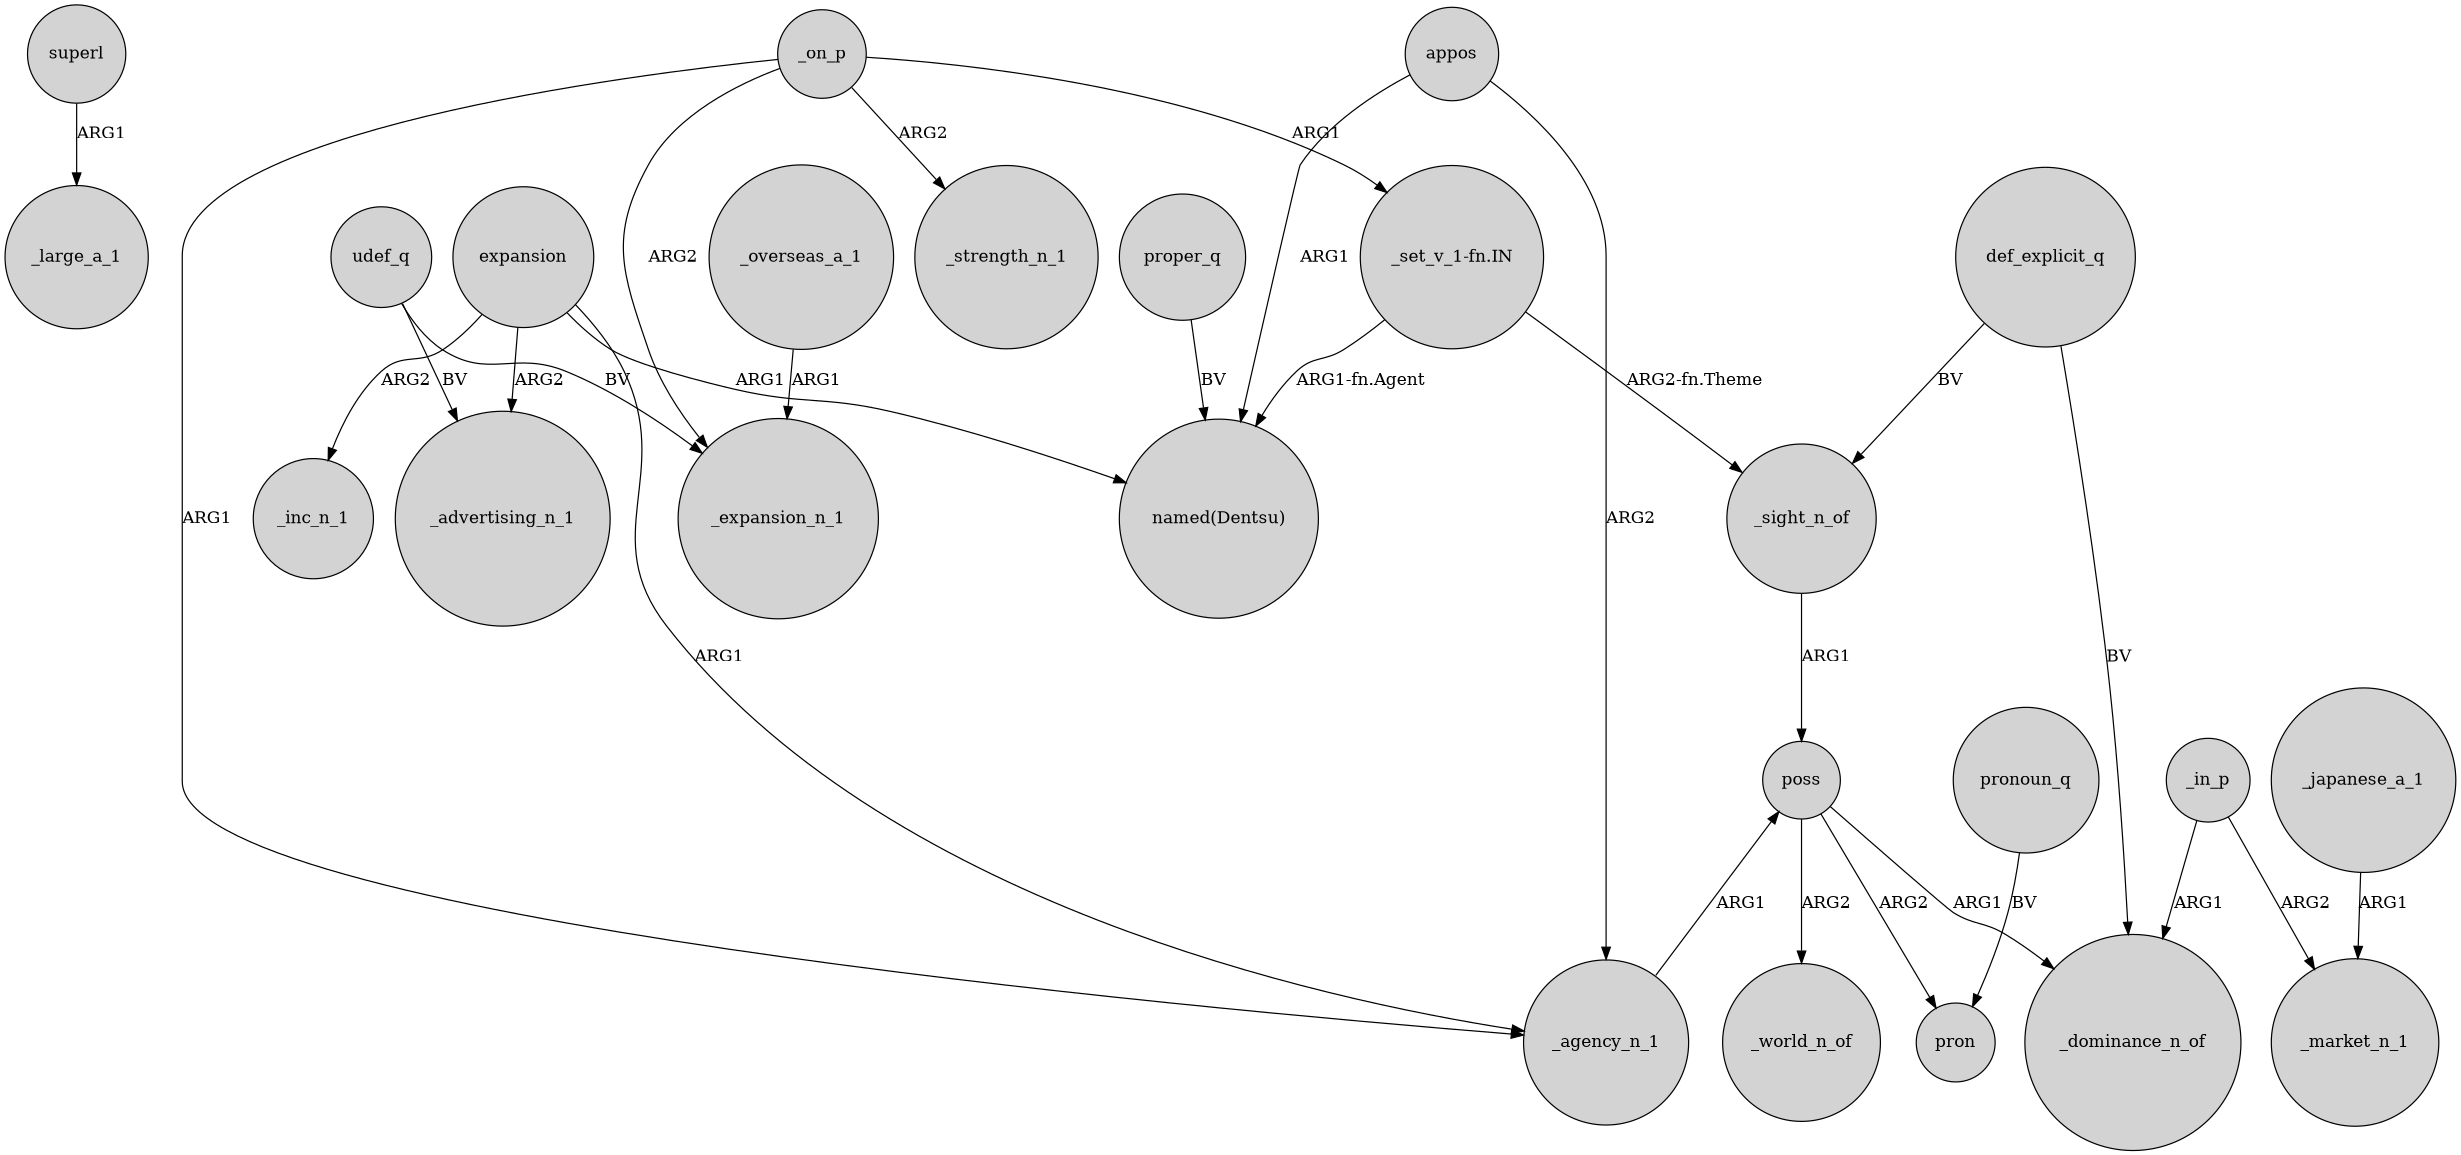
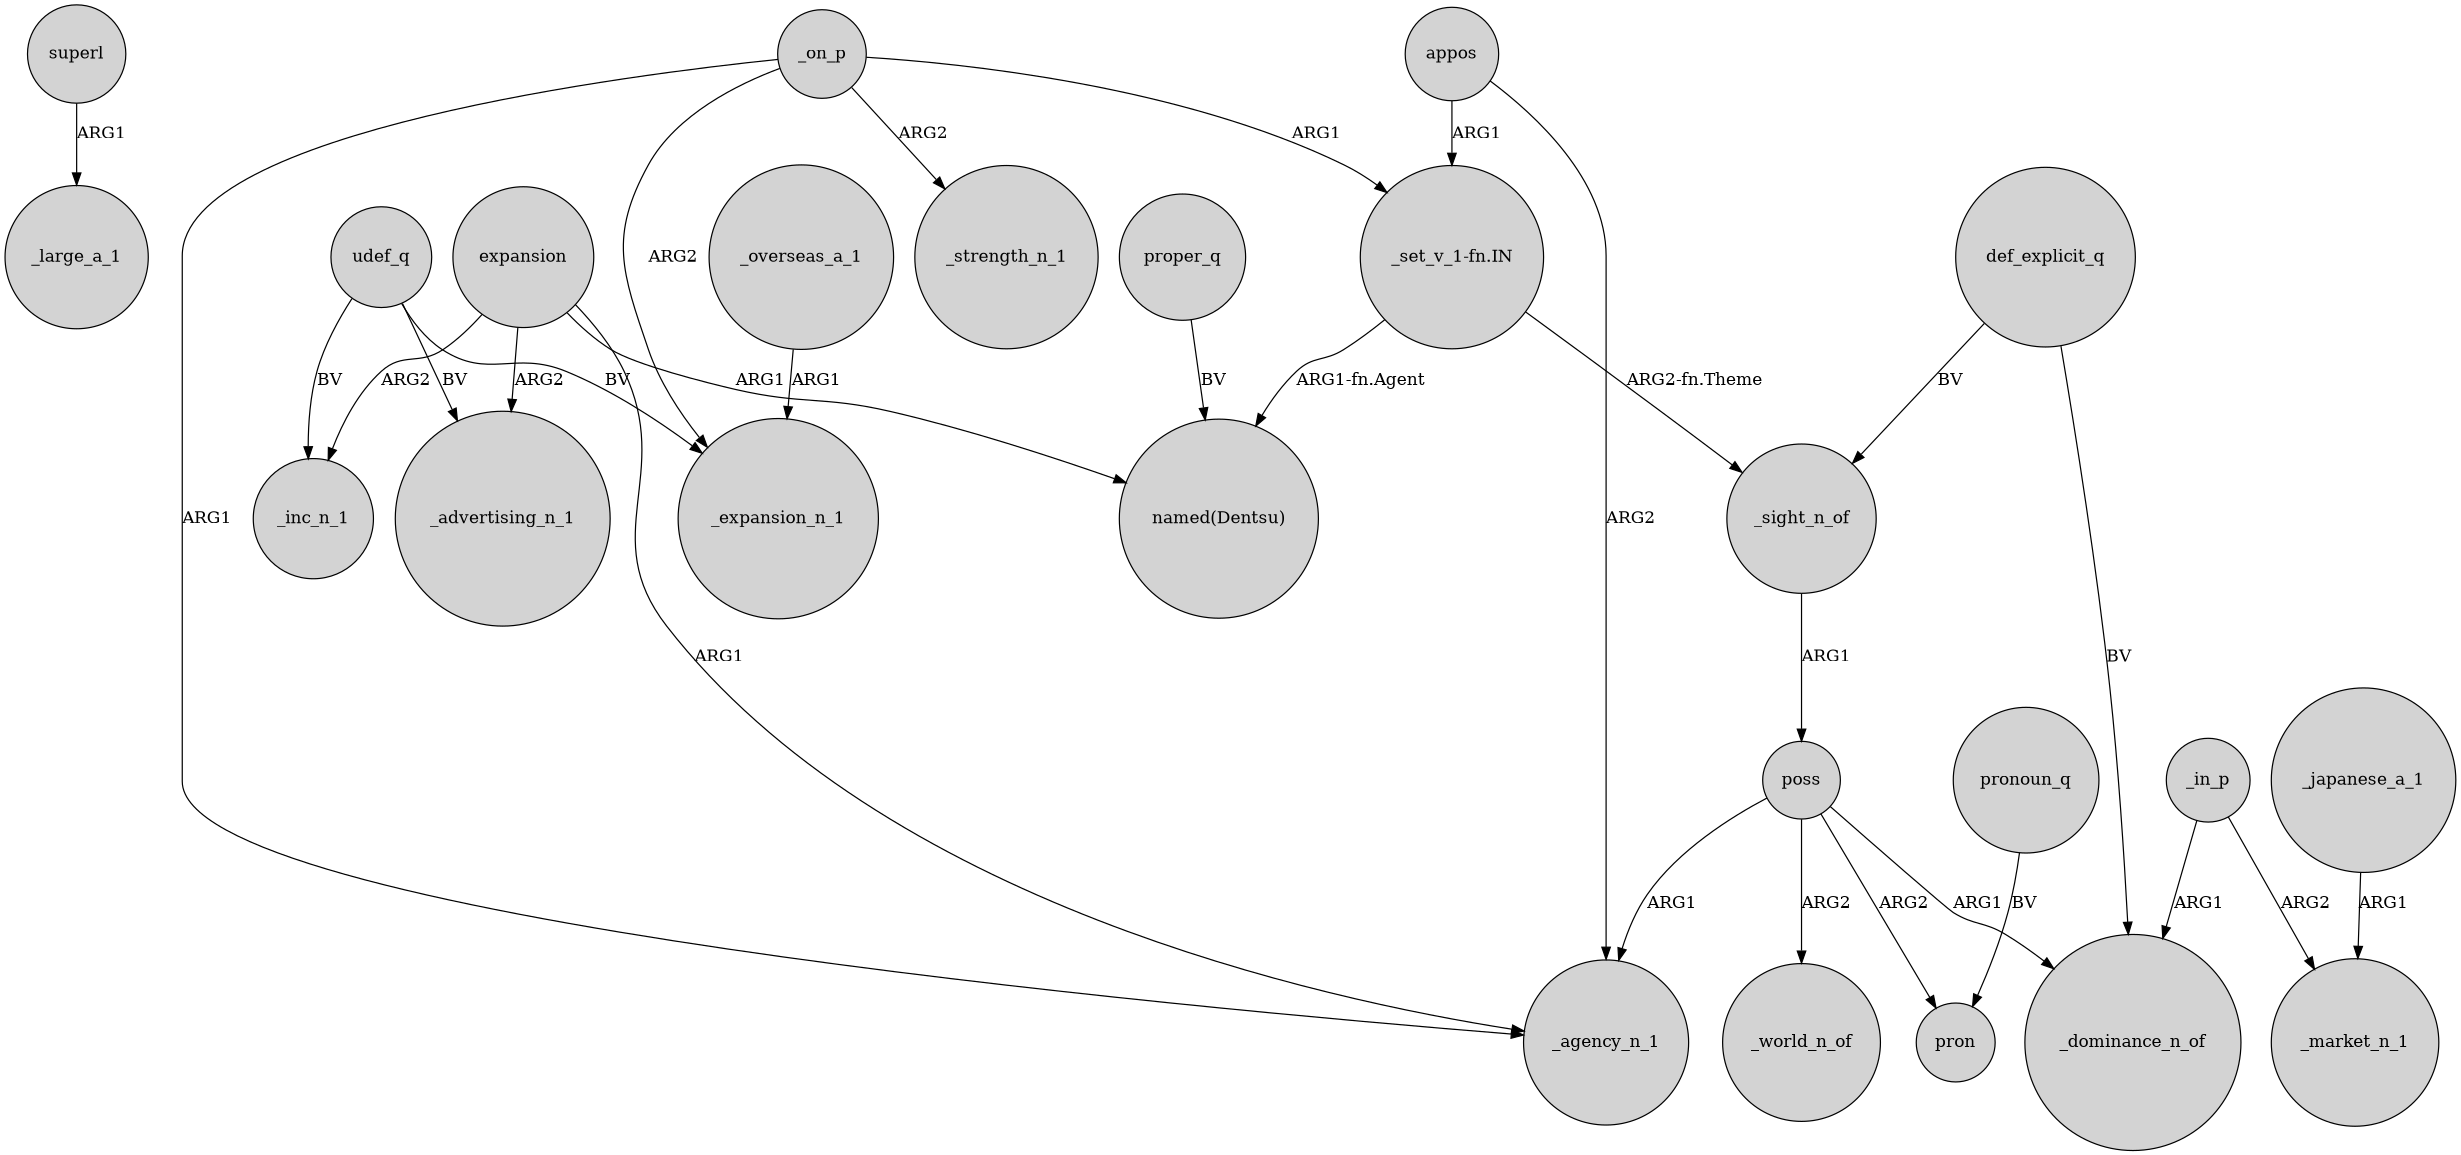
(1287, 217) -> (1452, 127)
none -> (318, 369)
(1714, 899) -> (1679, 859)
